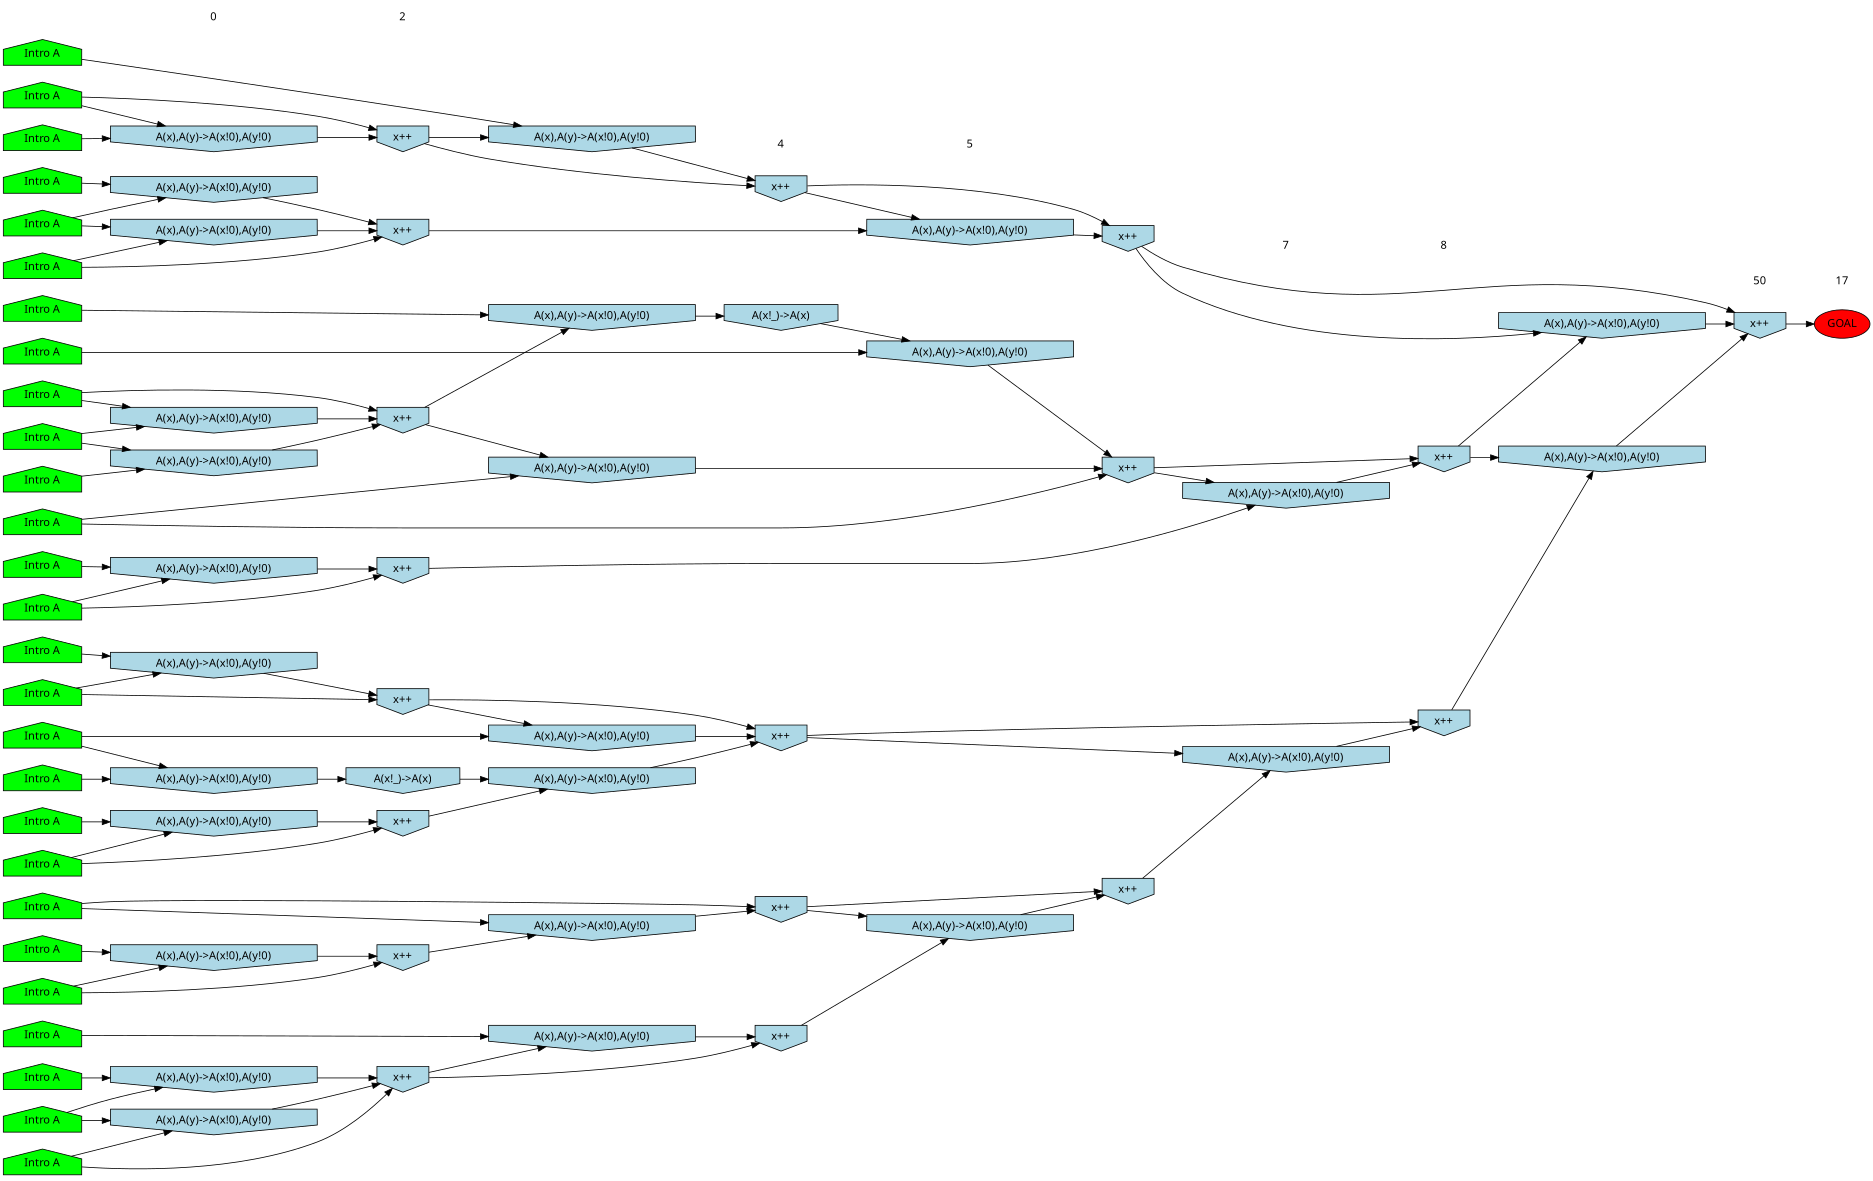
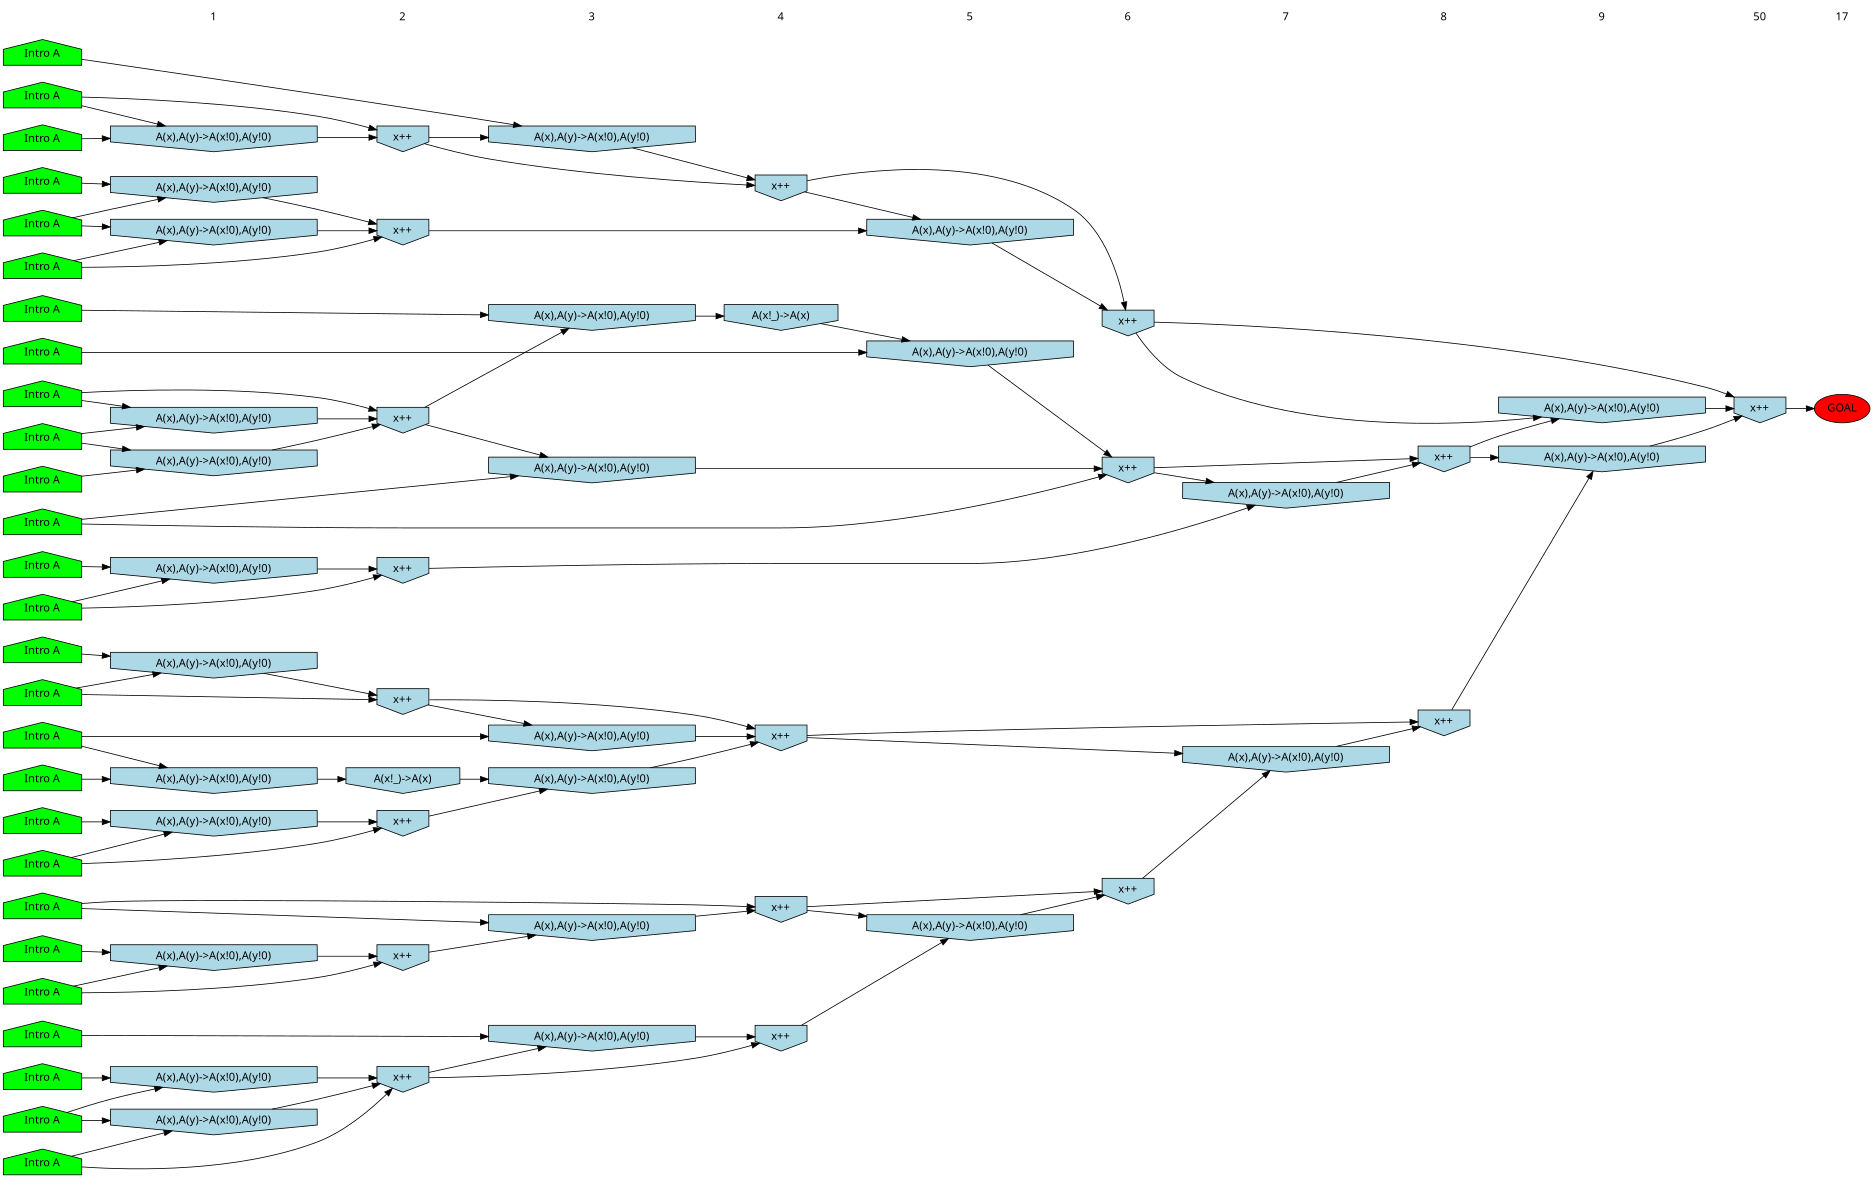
(214, 17) -> (214, 17)
none -> (592, 17)
none -> (1128, 17)
none -> (1602, 17)
